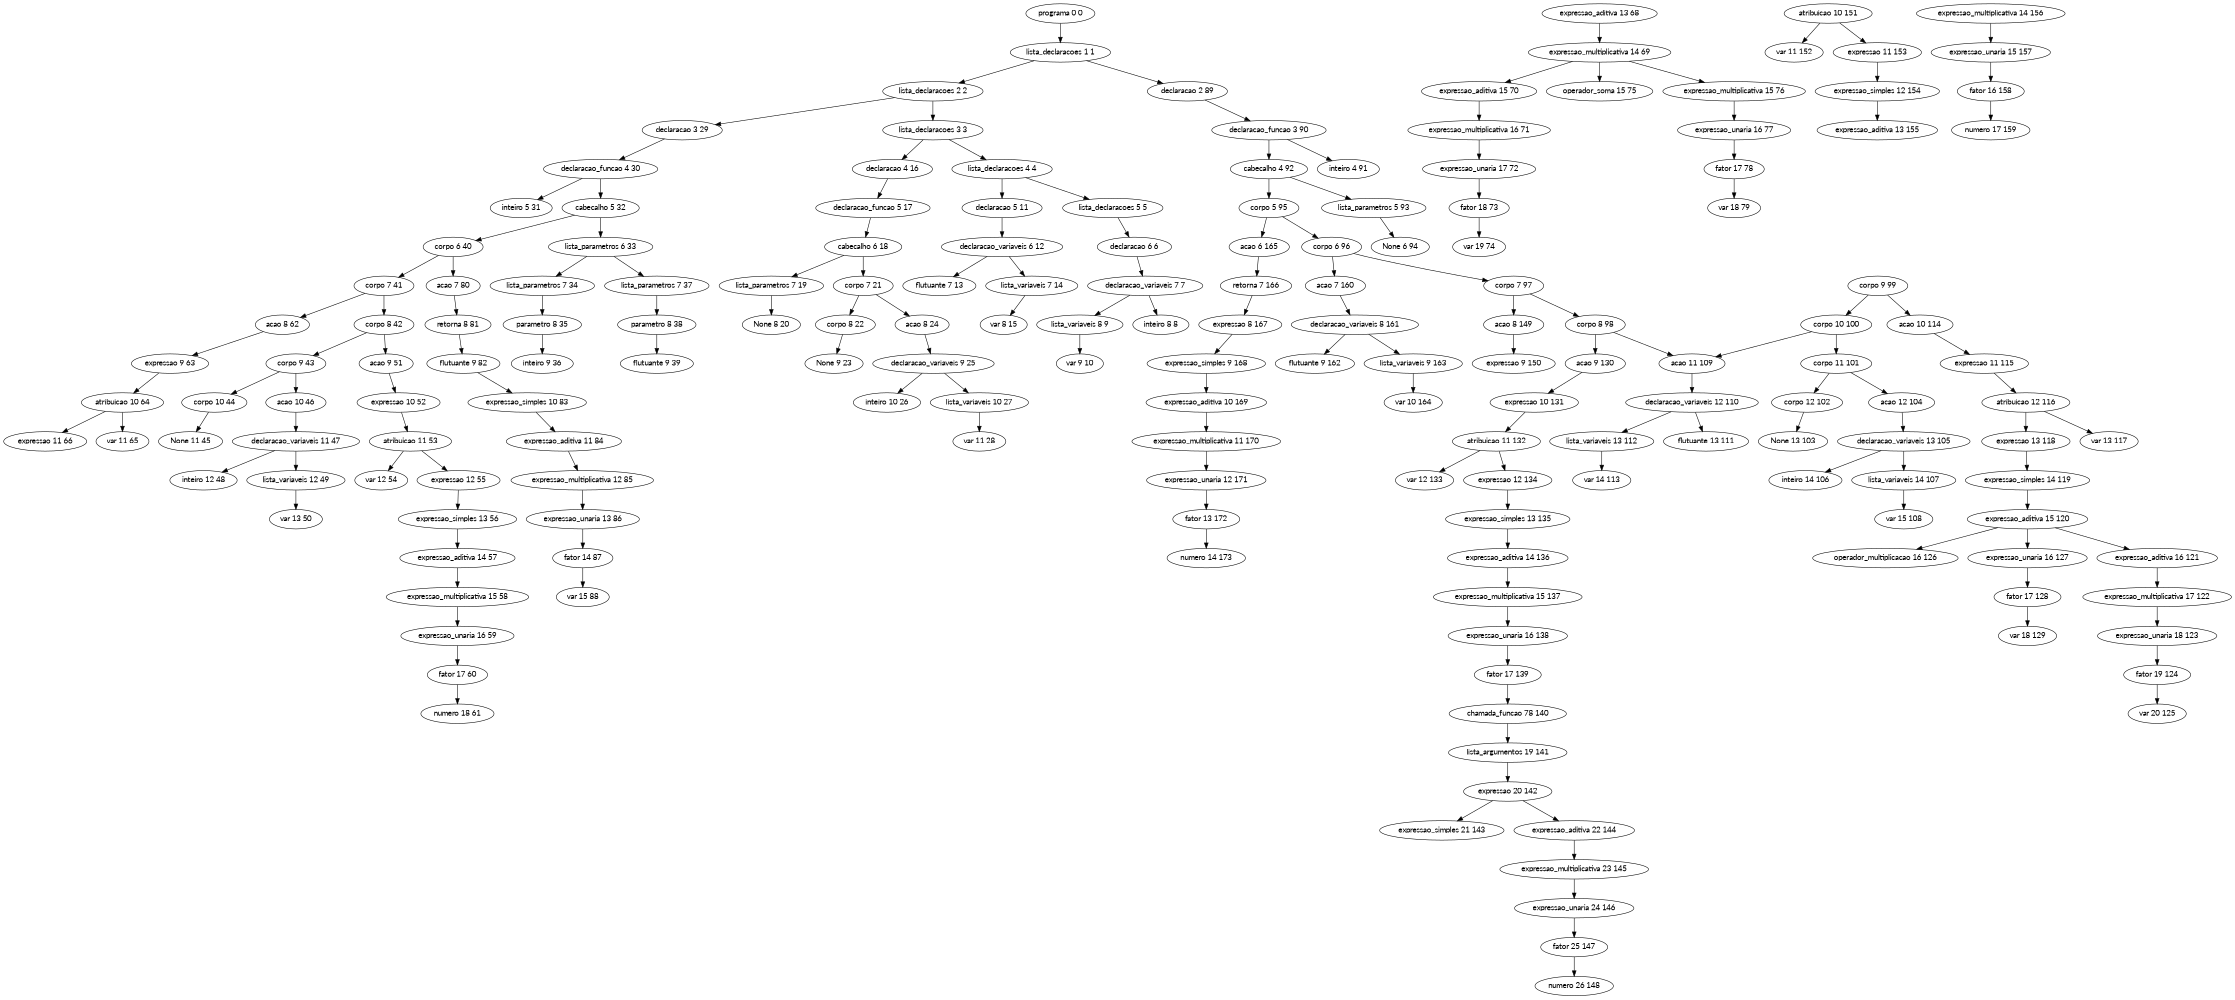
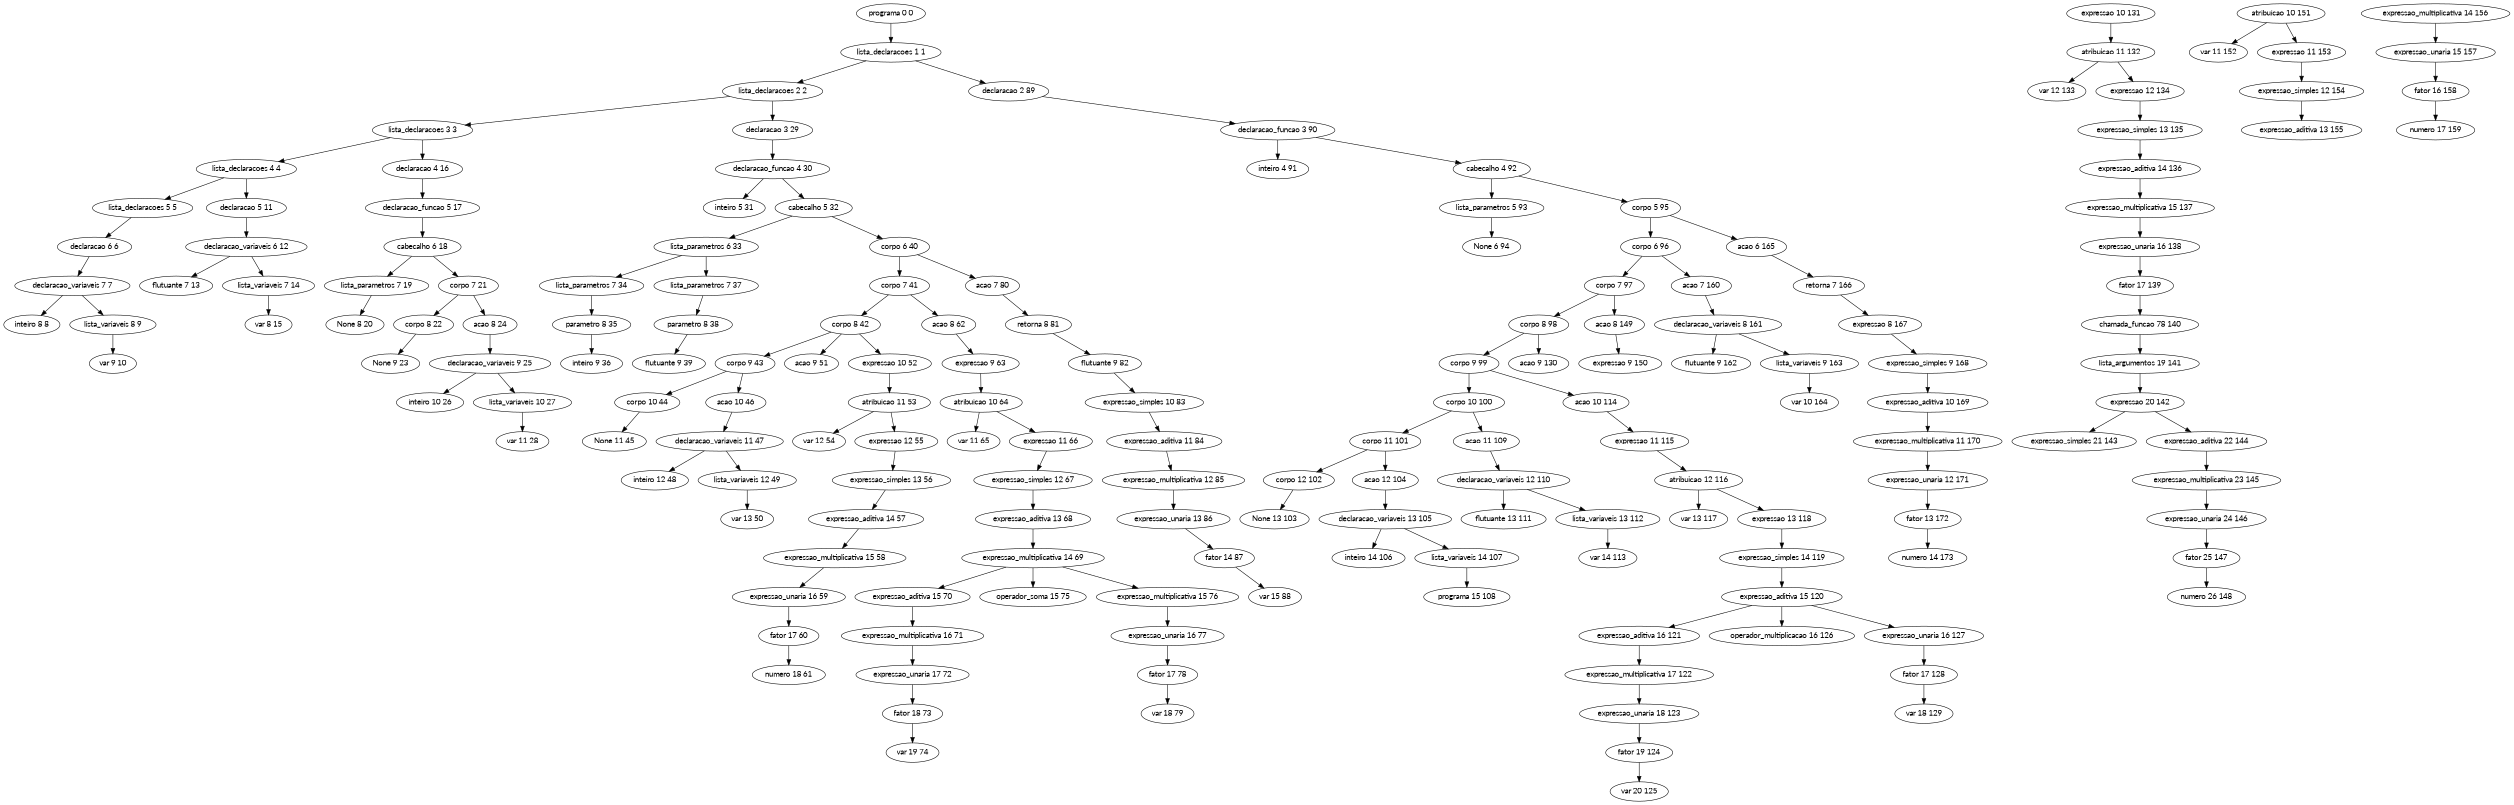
(1641, 343) -> (1506, 343)
(391, 380) -> (868, 342)
(1568, 381) -> none
none -> (1033, 480)
(1904, 519) -> (1467, 597)
